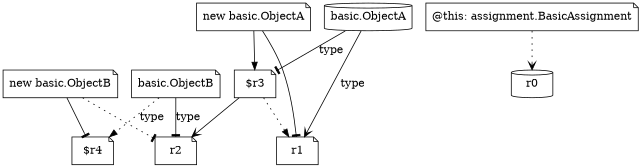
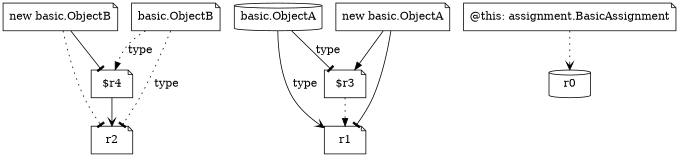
(176, 115) -> (150, 78)
(218, 115) -> (112, 108)
